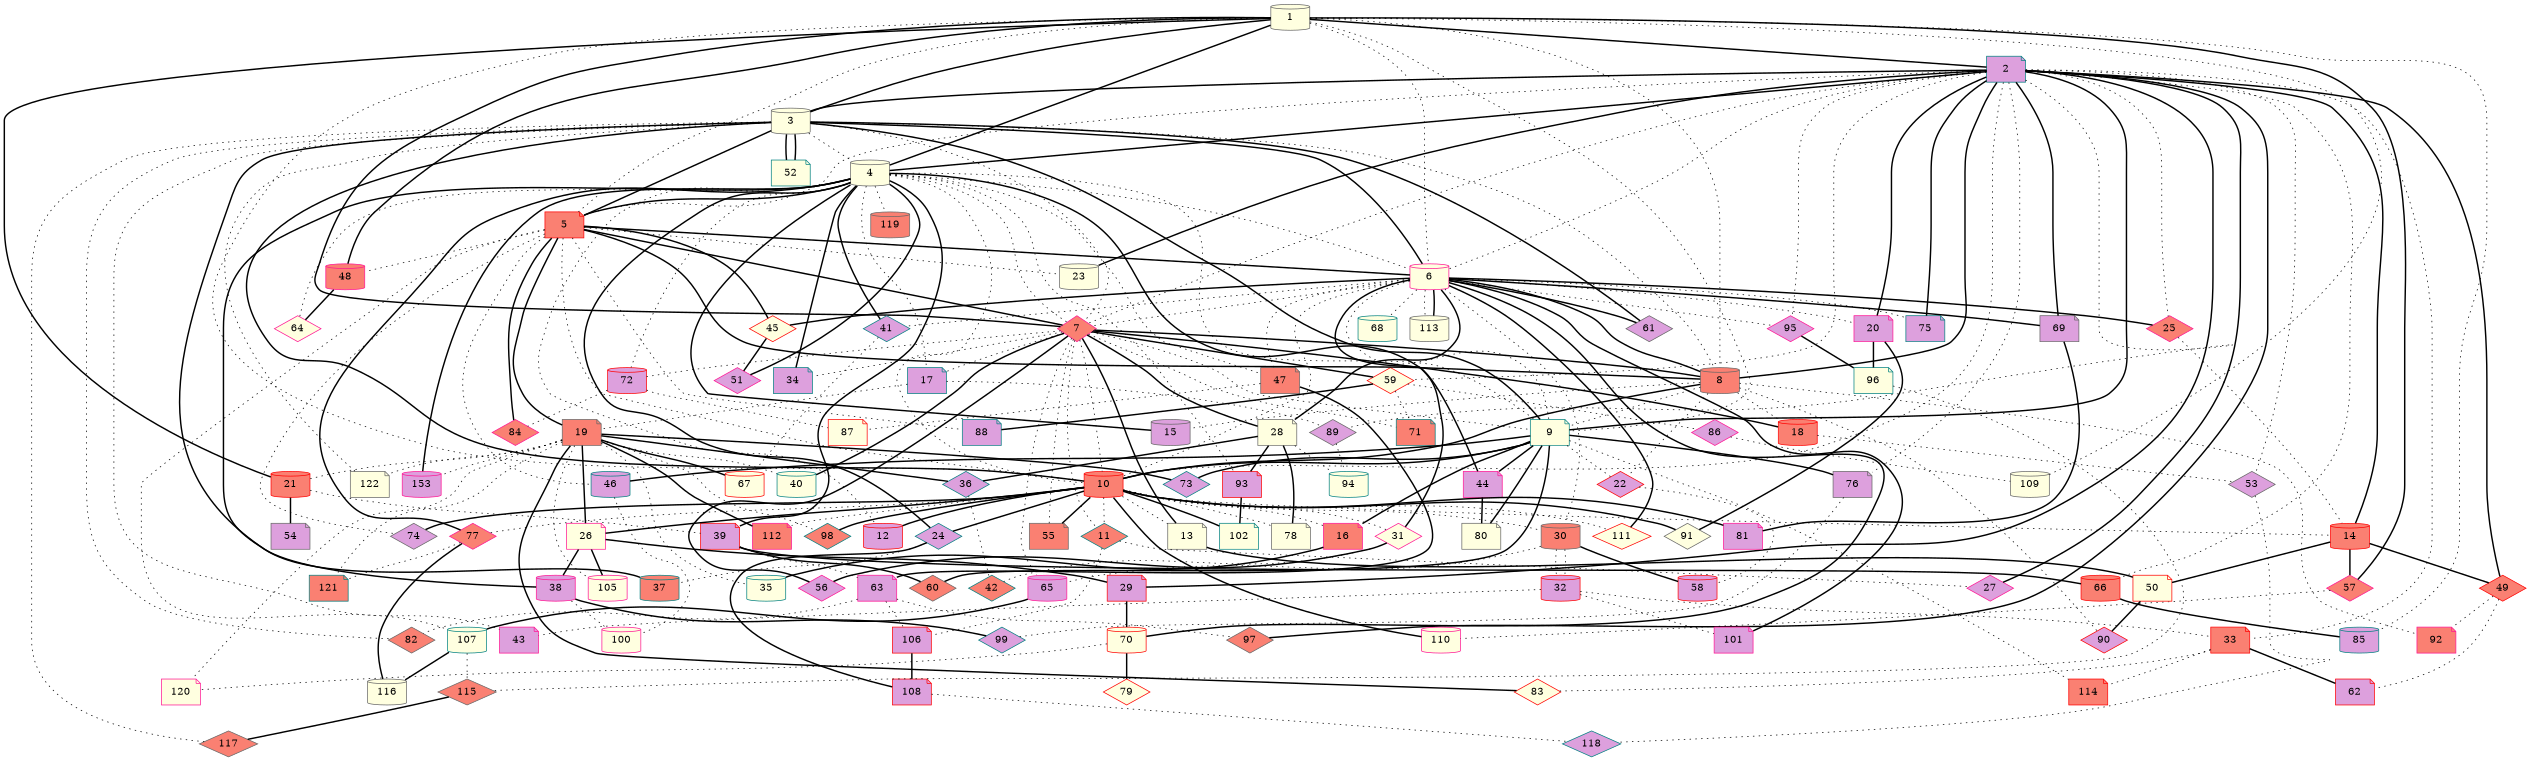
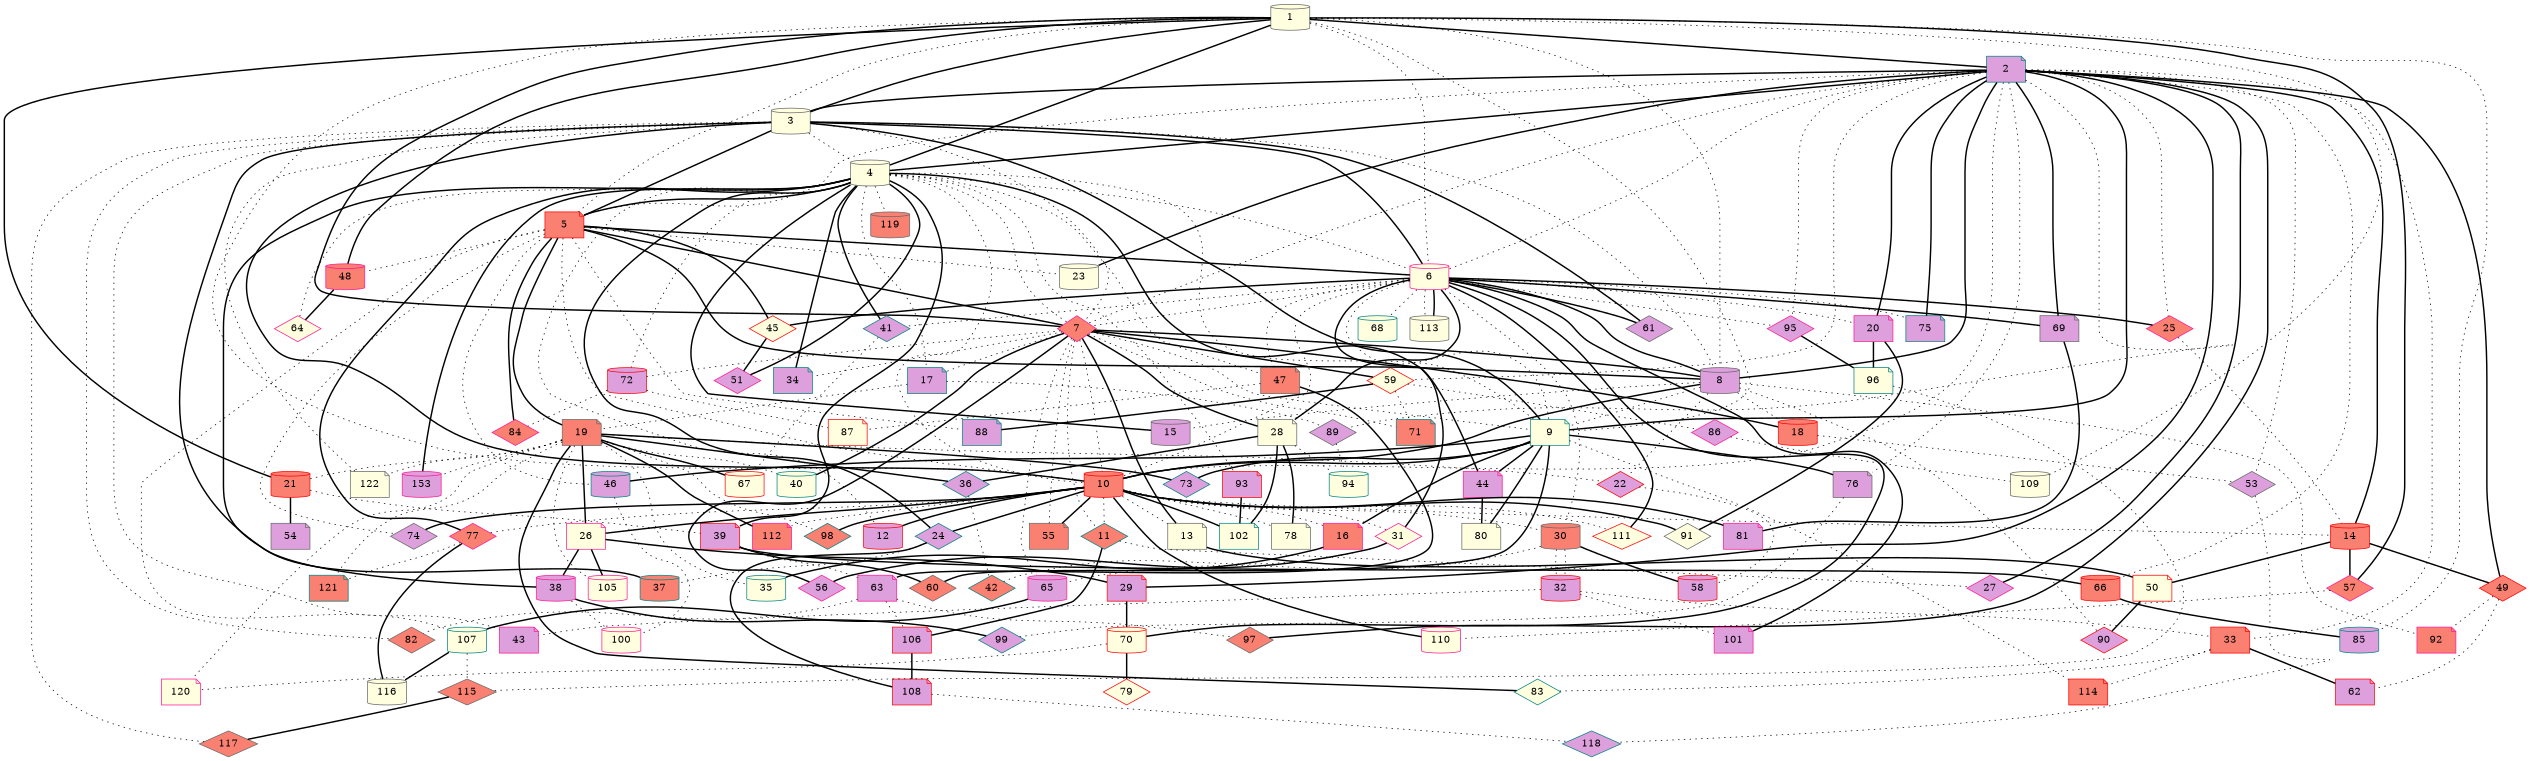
(791, 173) -> none
(1720, 381) -> (1720, 381)
(1260, 459) -> (1271, 487)
(1589, 461) -> (1077, 453)
(1033, 613) -> (1033, 613)
(1538, 692) -> (1538, 692)
